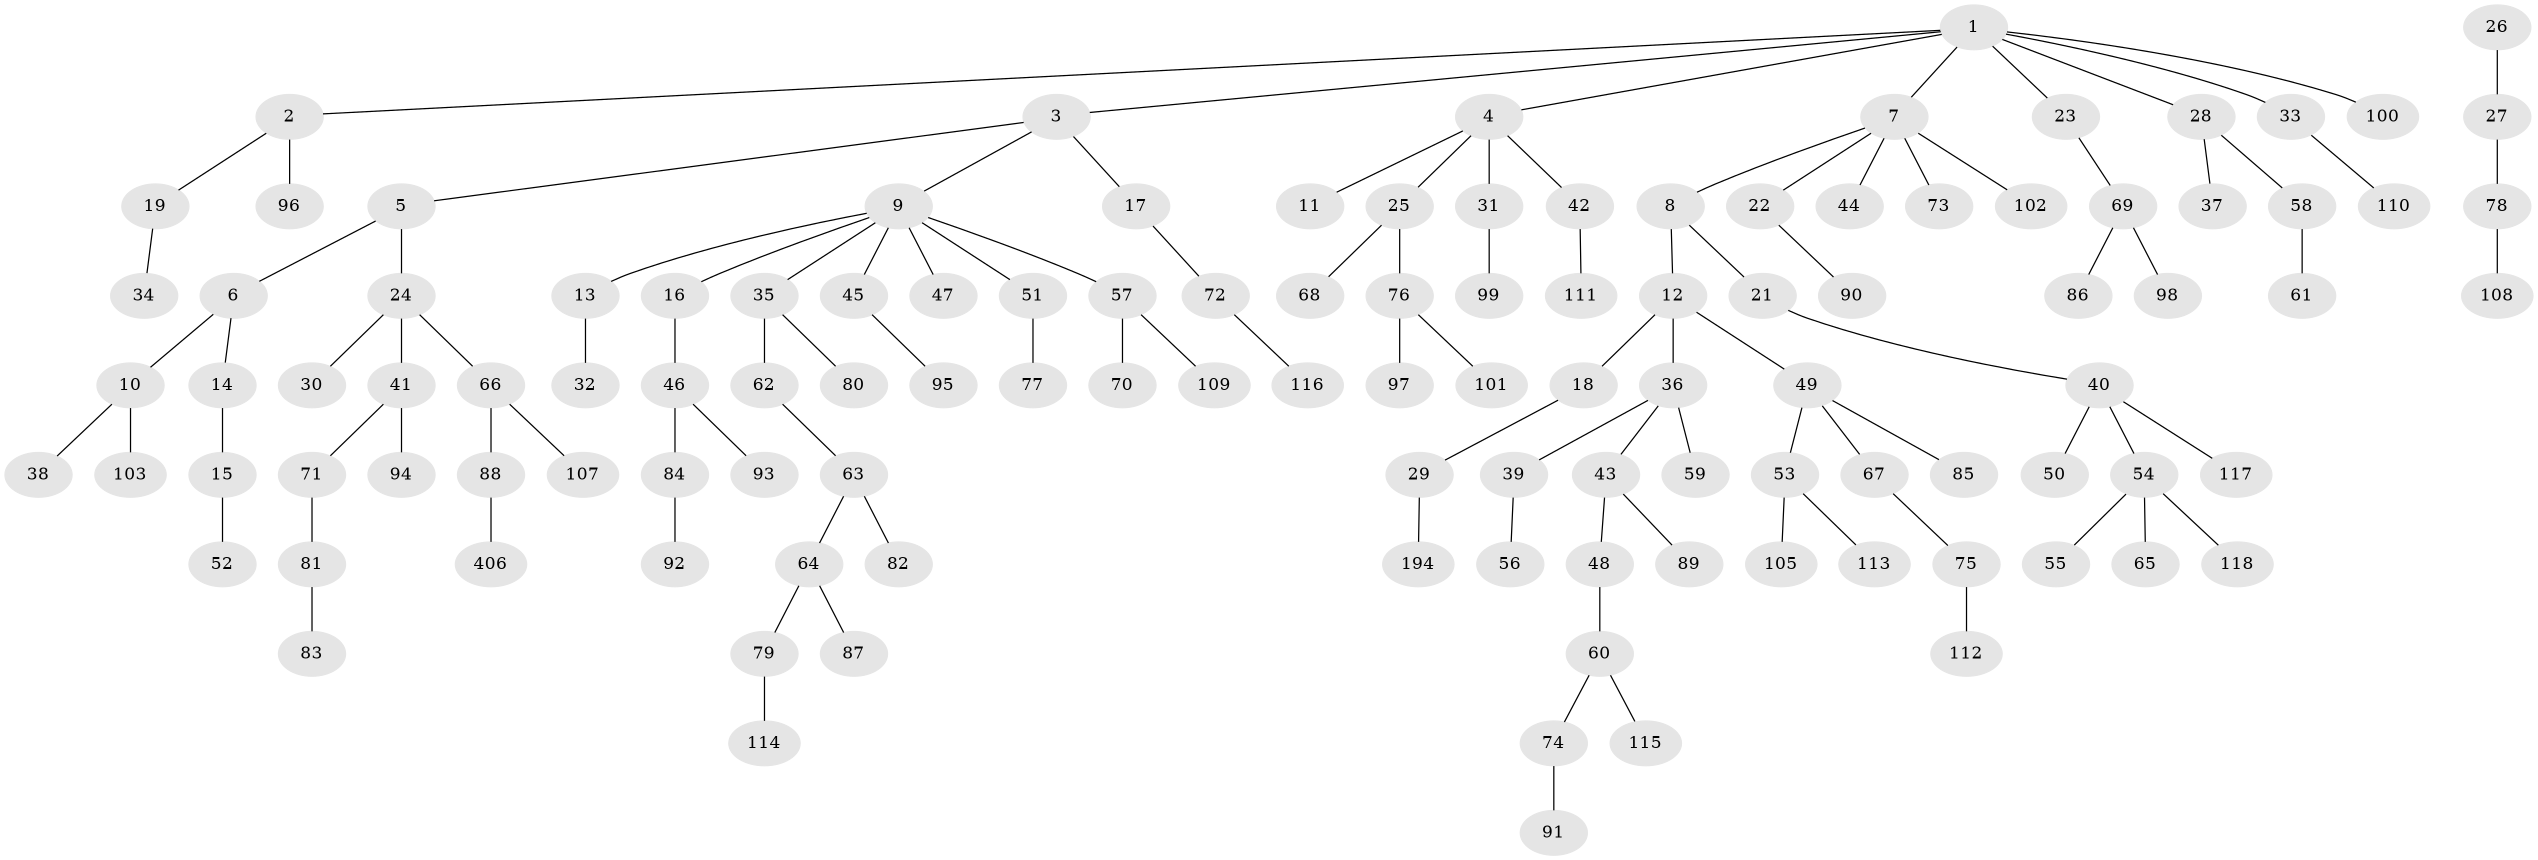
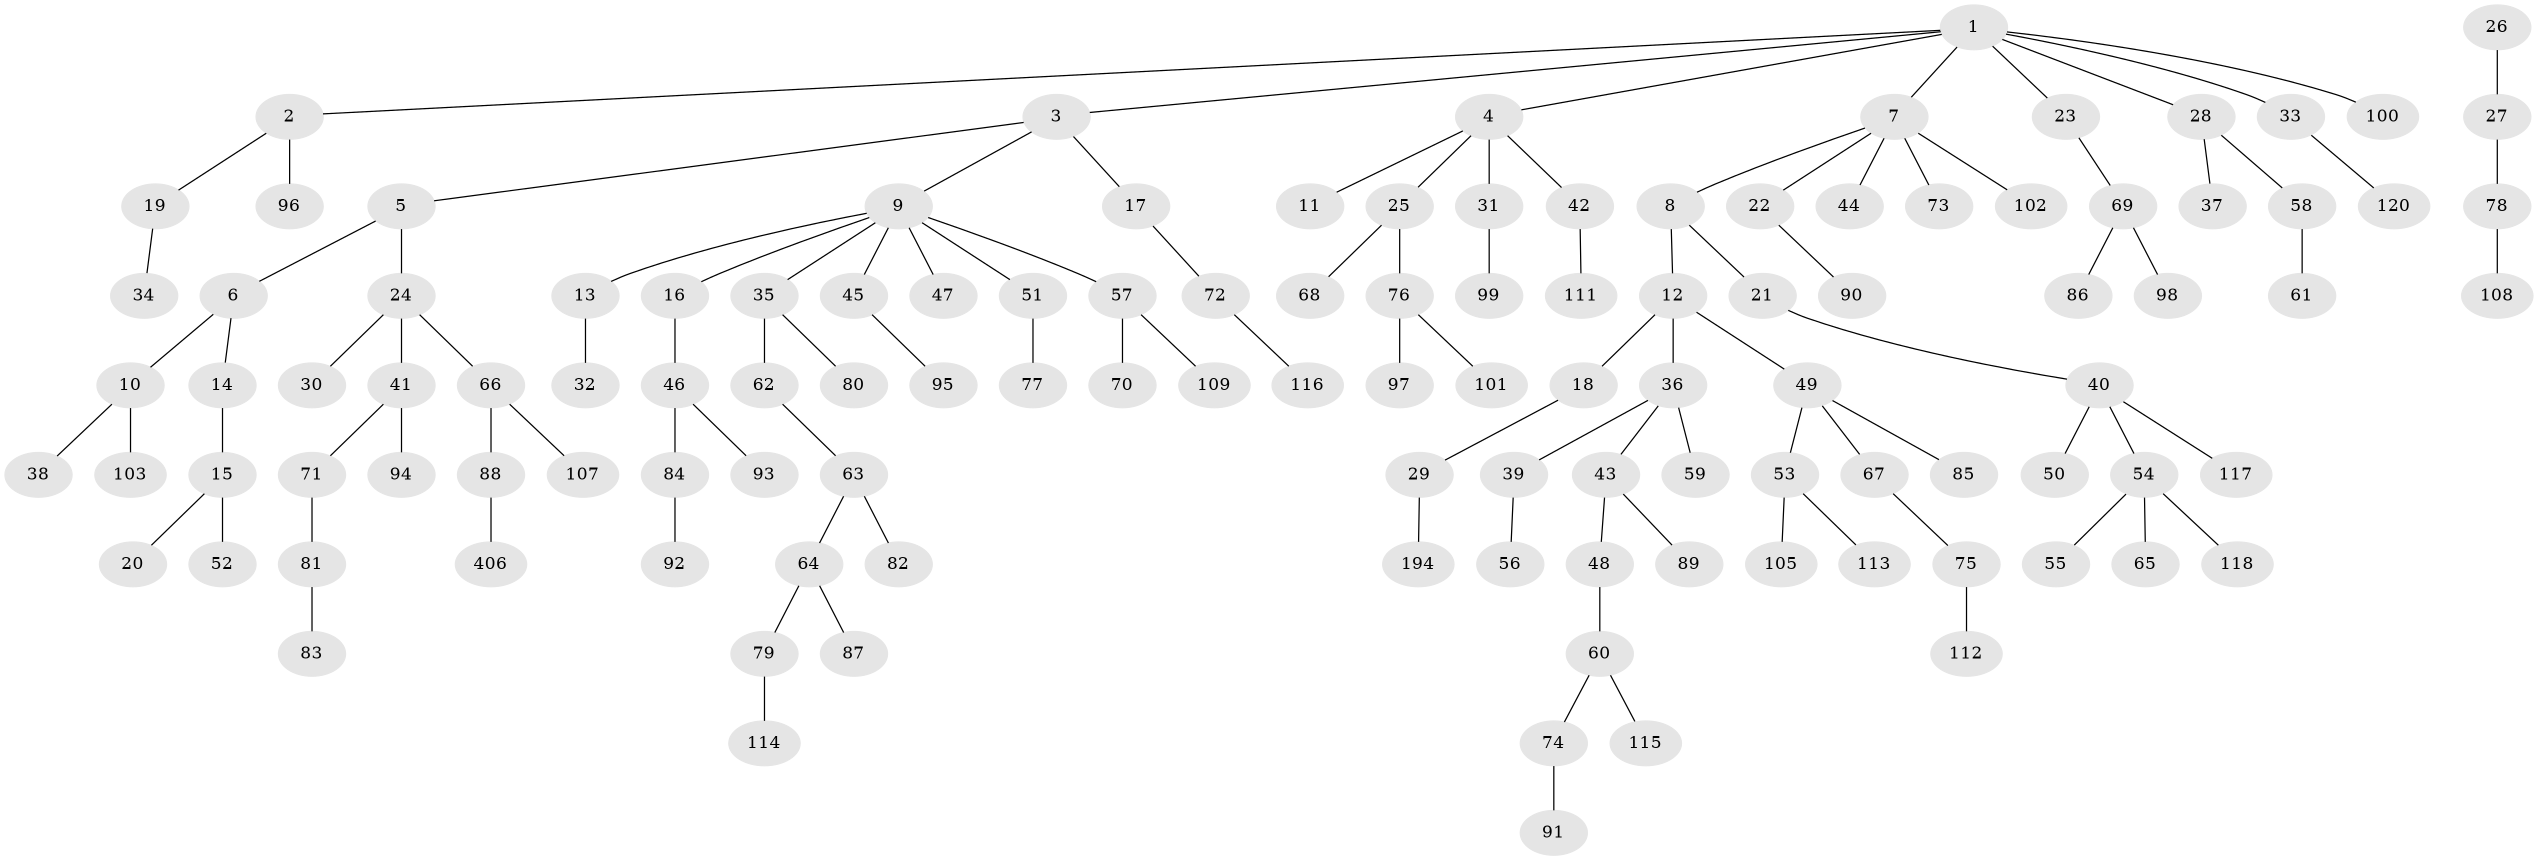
(2394, 206) -> (2394, 206)
none -> (133, 564)
